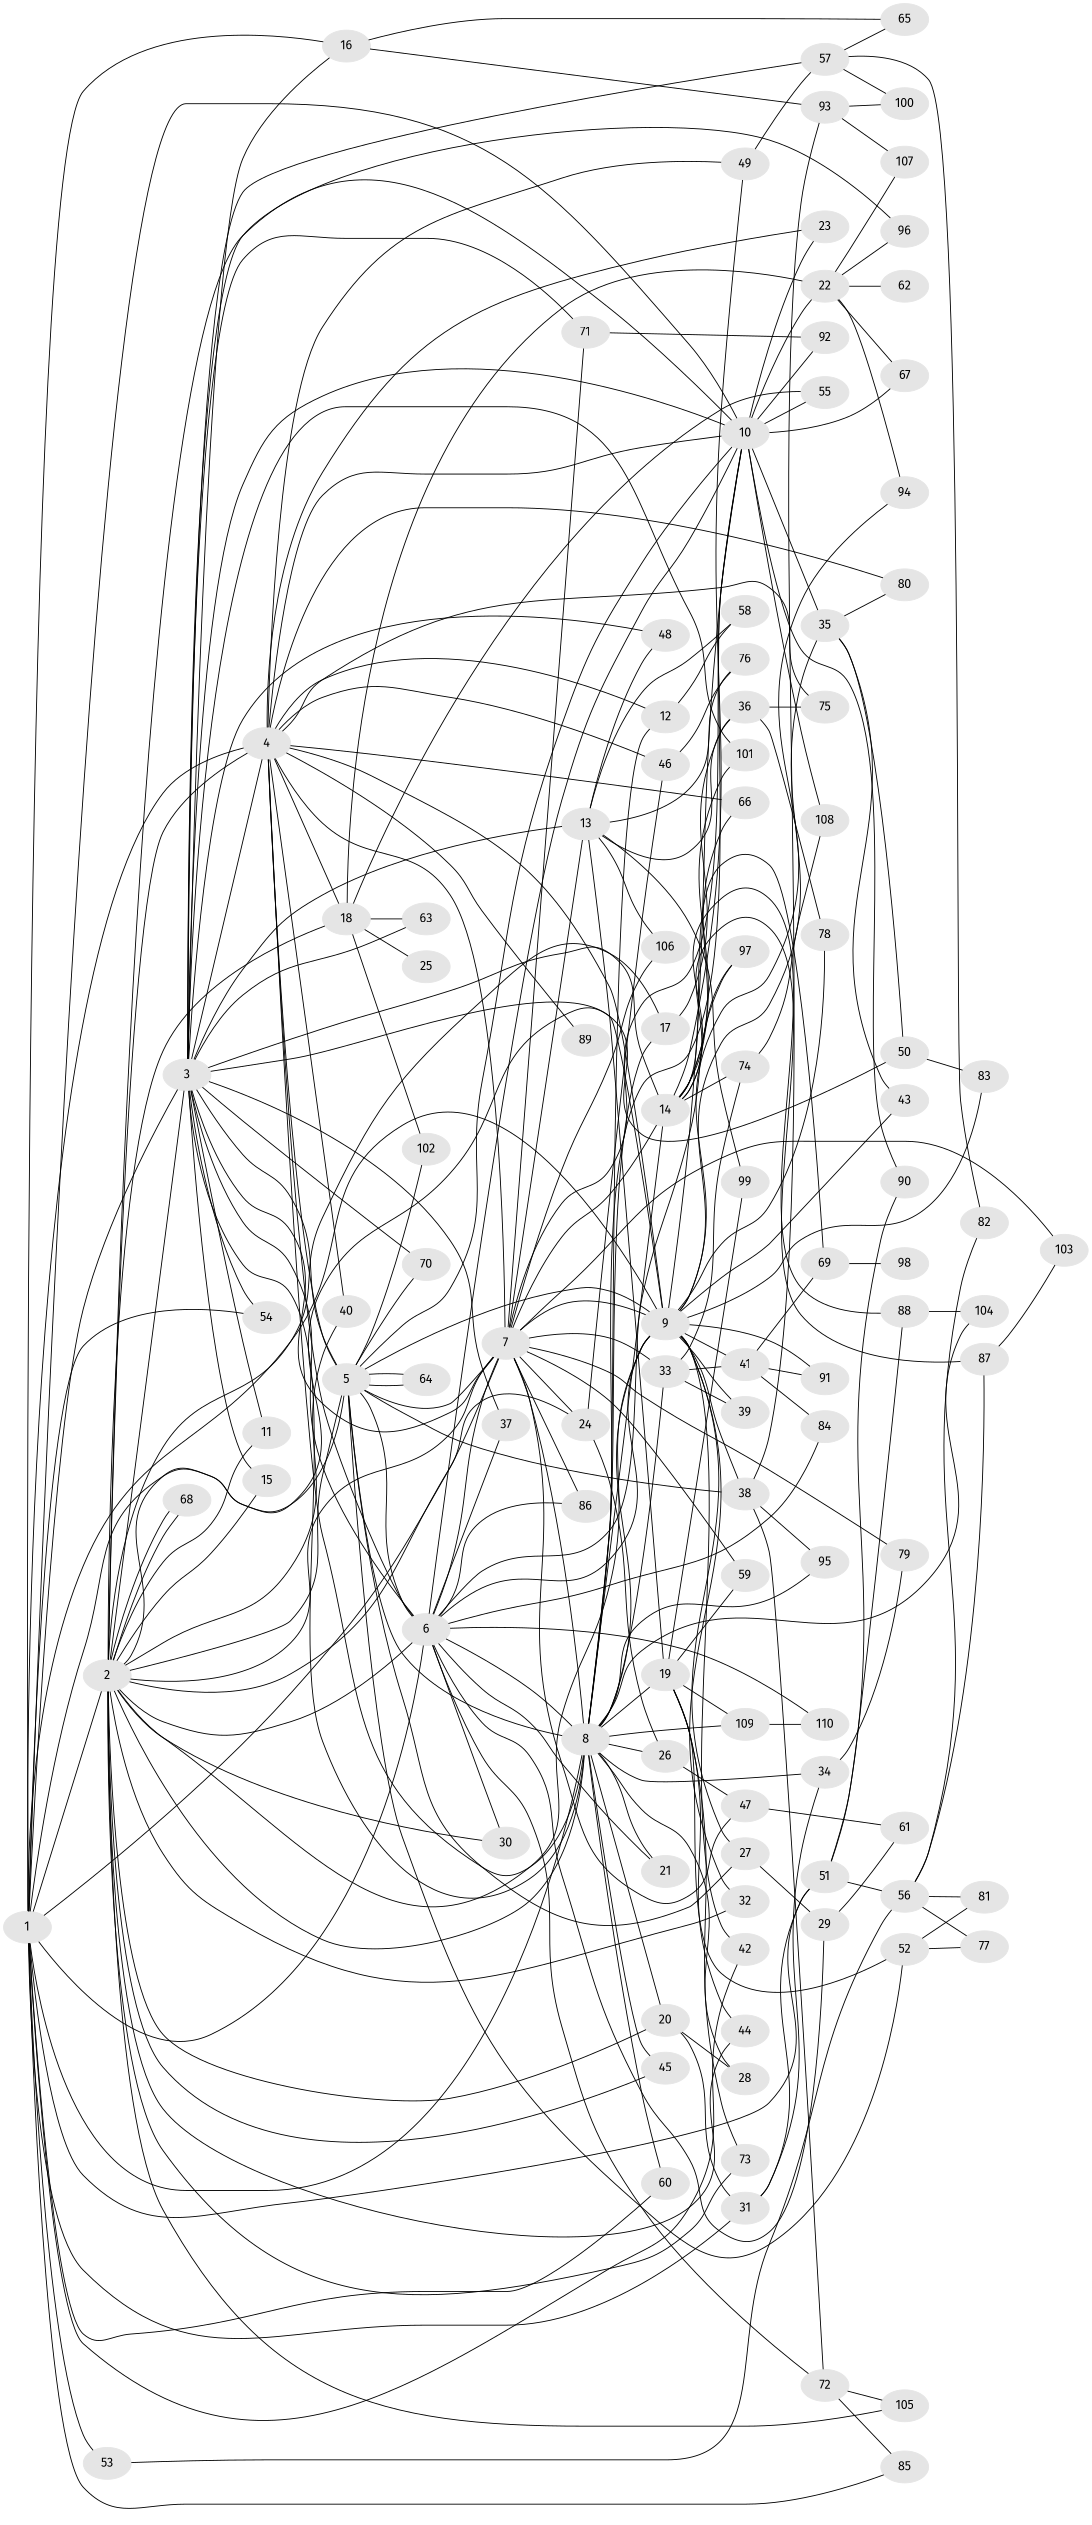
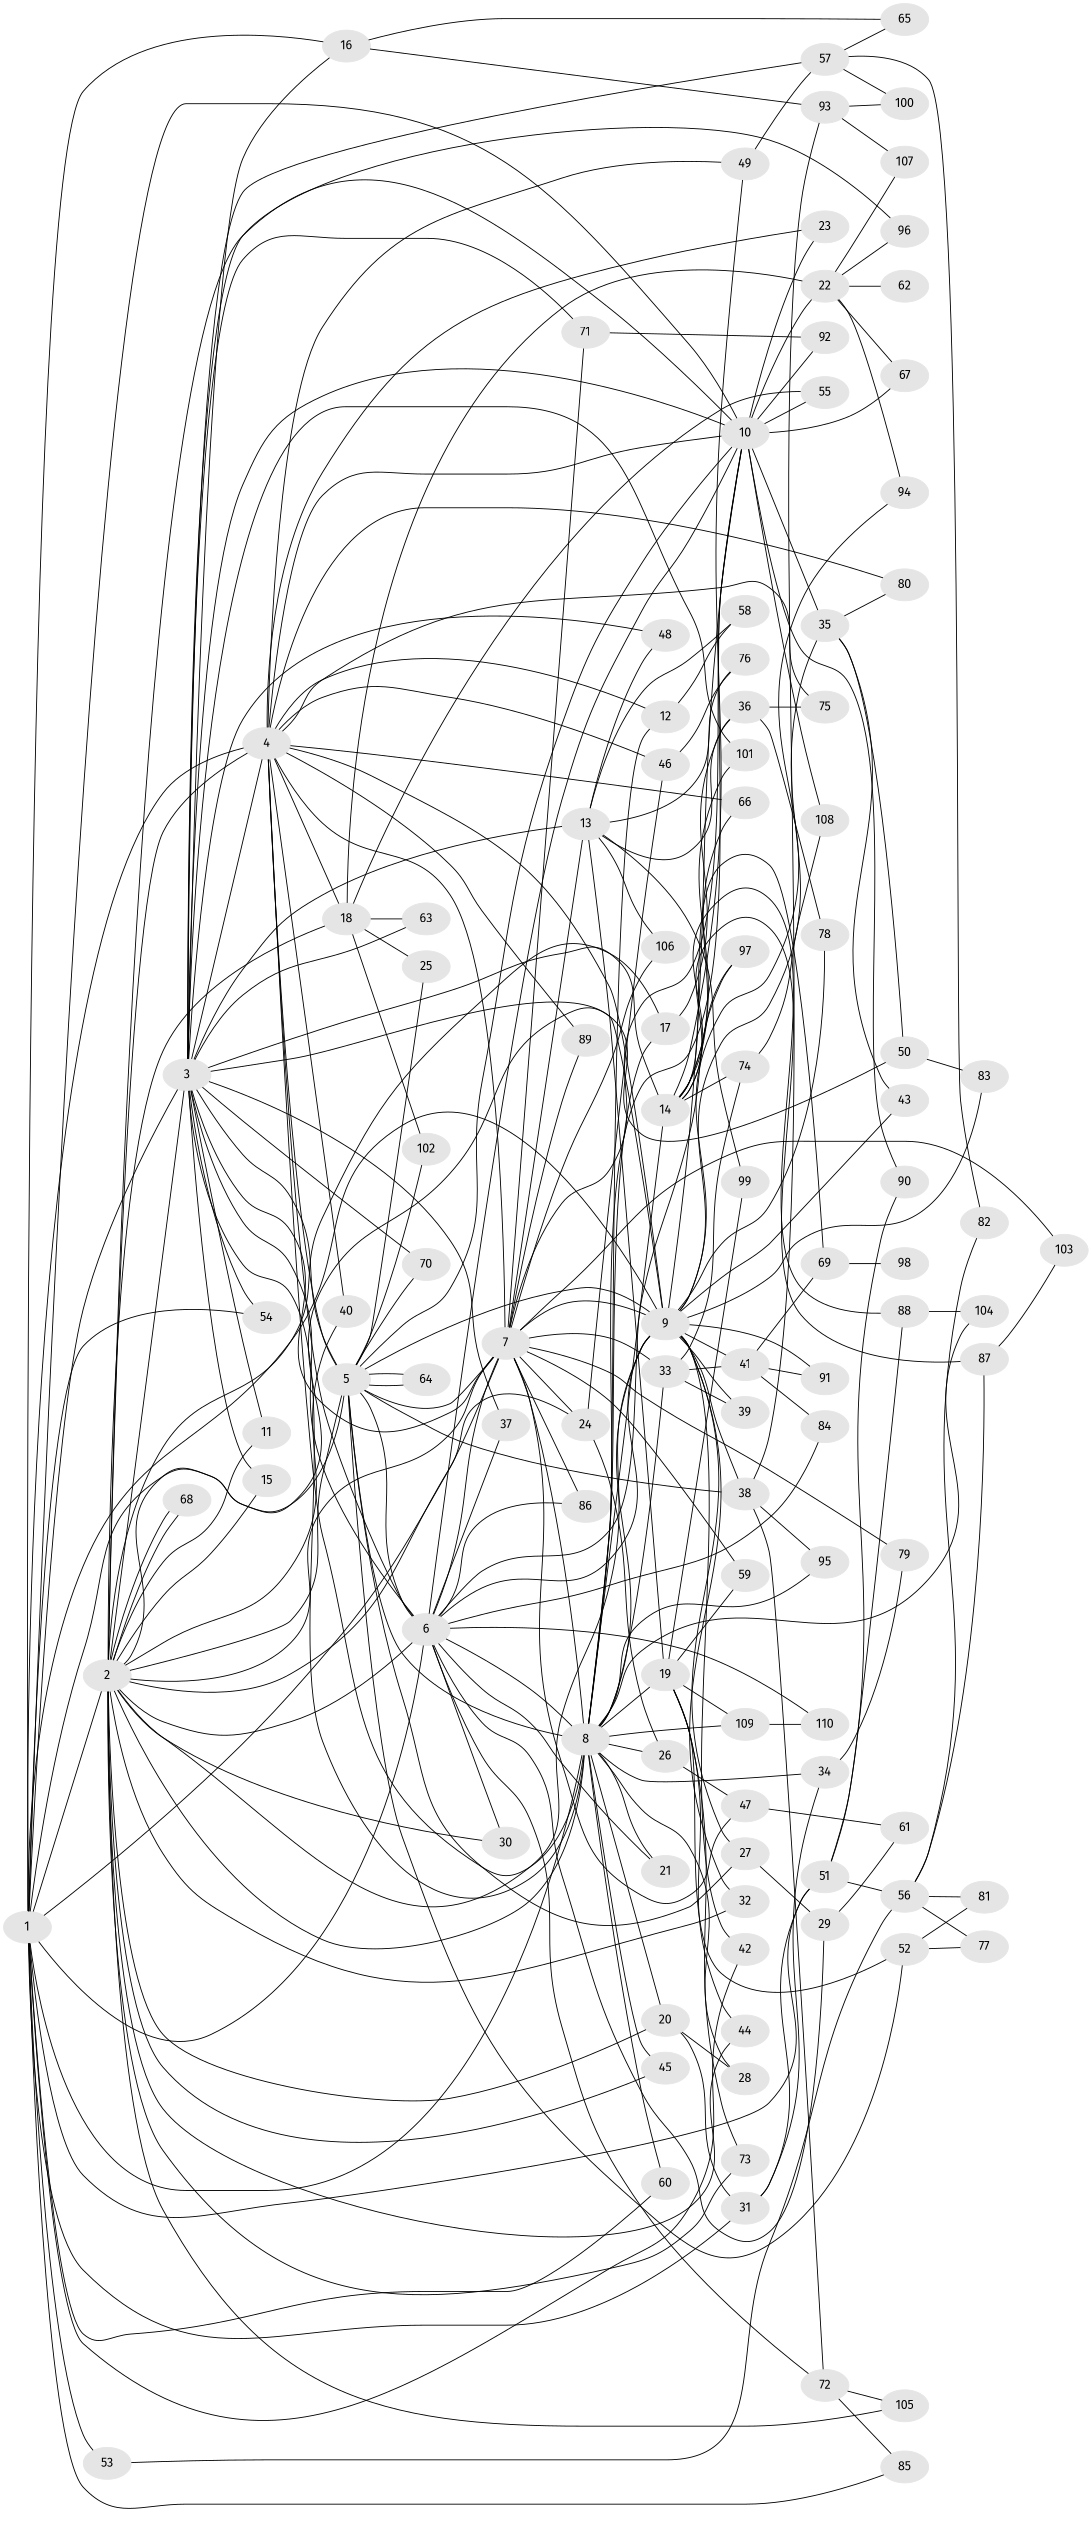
none -> (396, 1166)
(577, 1221) -> (539, 1190)
